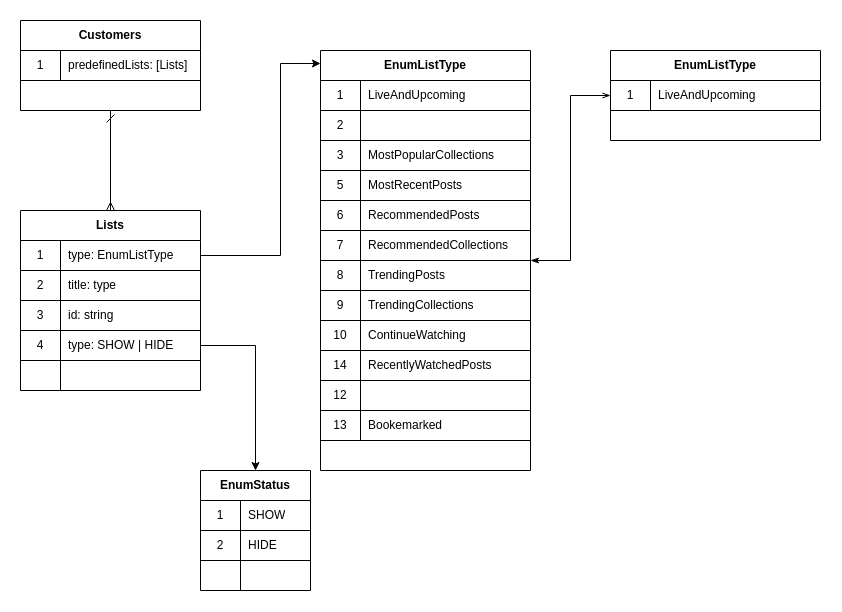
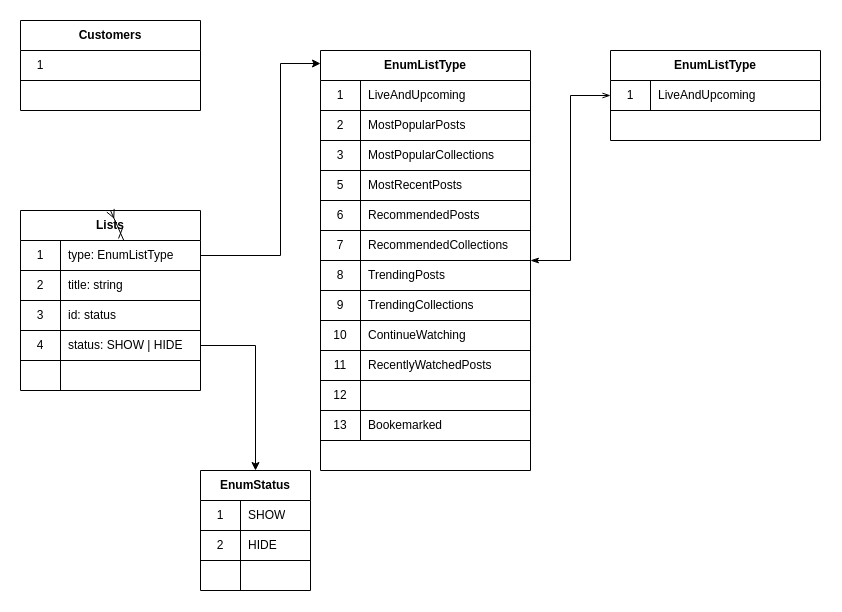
(131, 66) -> none
none -> (446, 126)
(111, 162) -> (116, 224)
(99, 286) -> (104, 286)
(96, 316) -> (97, 316)
(118, 346) -> (125, 346)
(341, 366) -> (341, 366)
